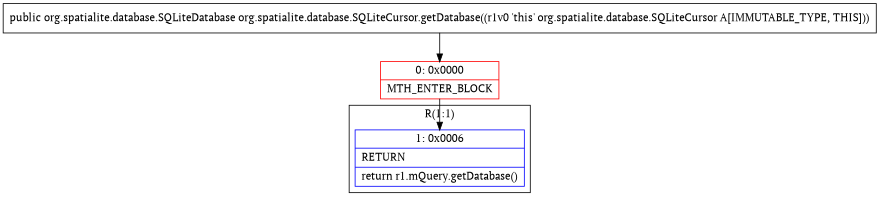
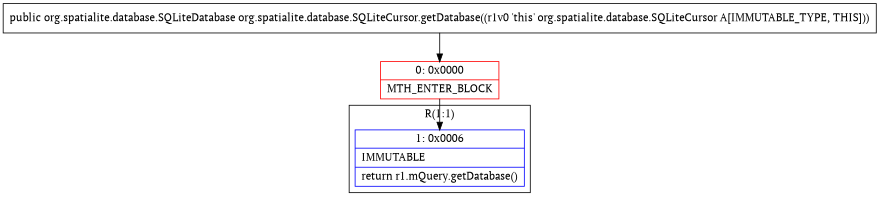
(384, 157) -> (394, 157)
